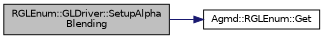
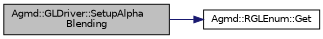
(87, 20) -> (87, 20)
